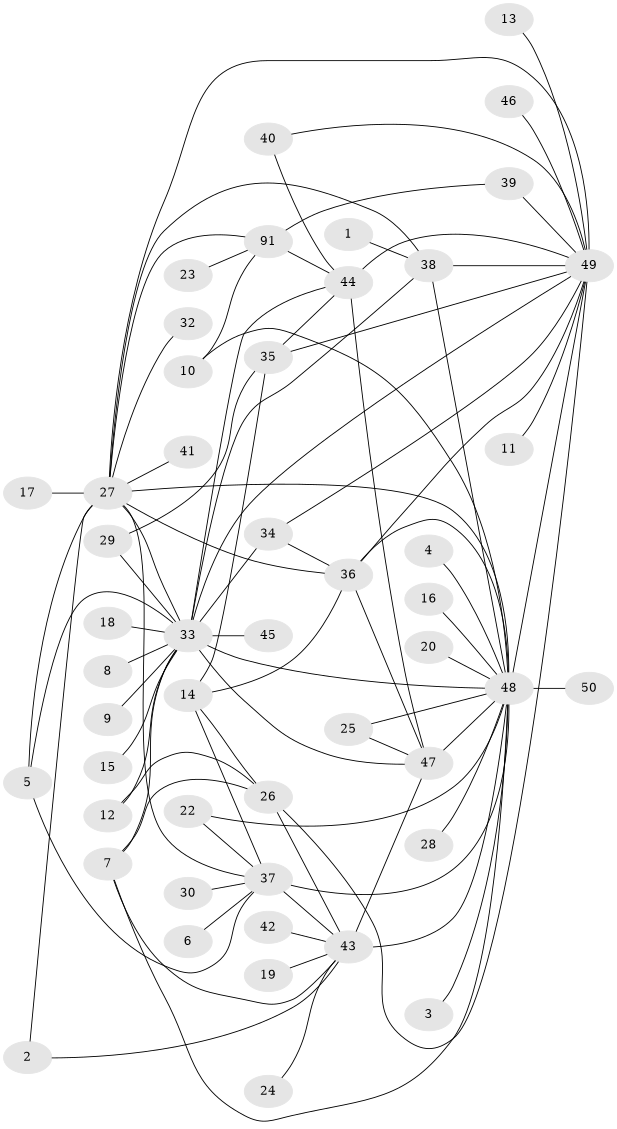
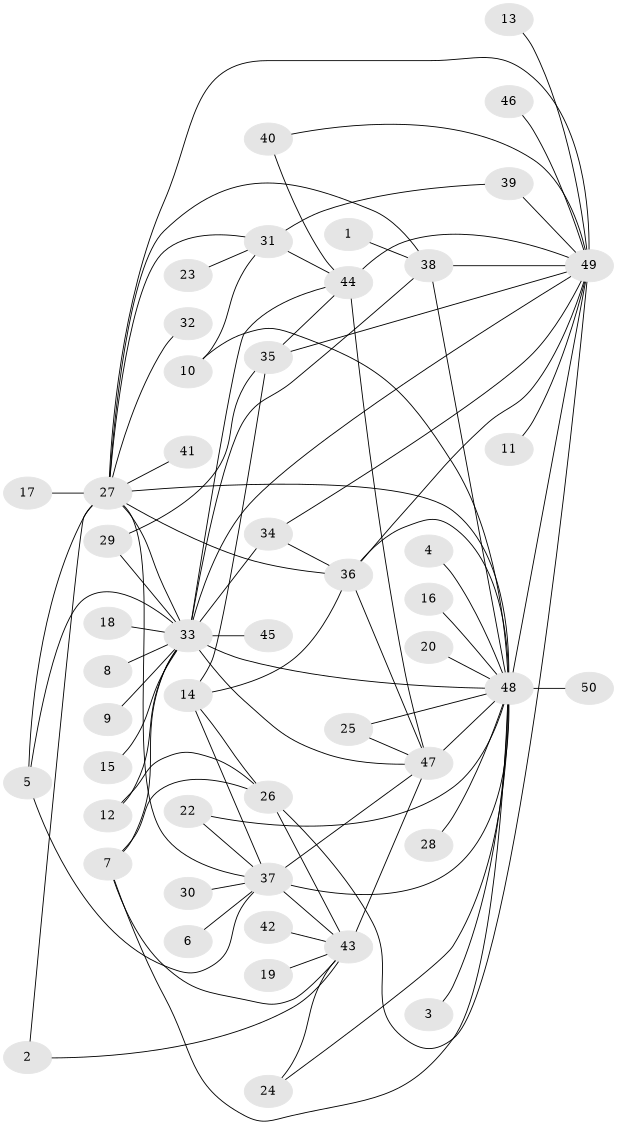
(268, 242) -> (268, 242)
none -> (355, 817)
(480, 857) -> (461, 930)
